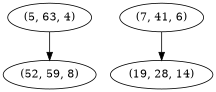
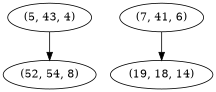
(50, 17) -> (50, 17)
(50, 75) -> (50, 75)
(162, 75) -> (162, 75)
